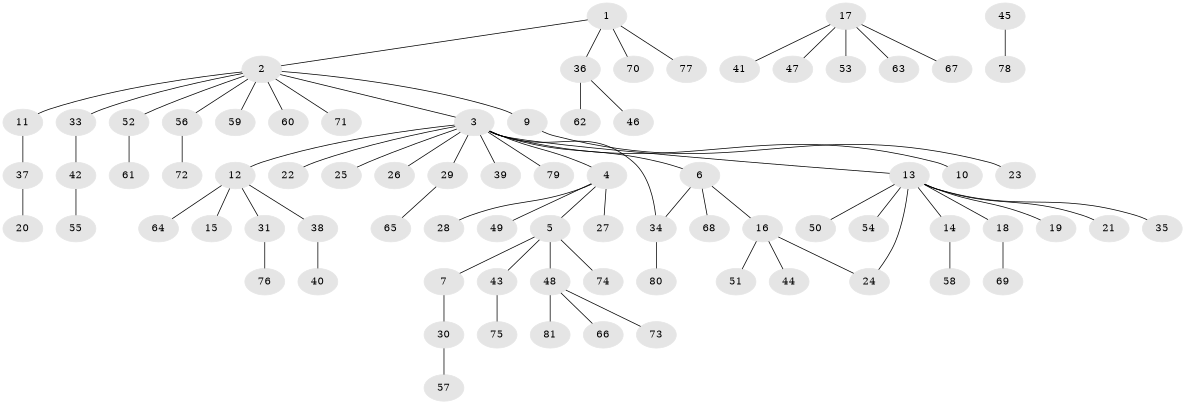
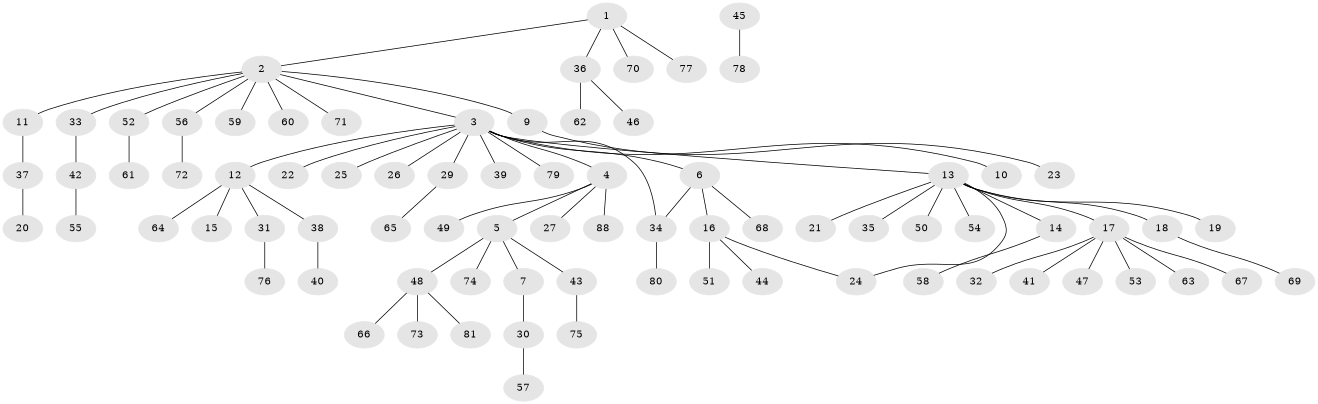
none -> (1052, 206)
(444, 229) -> (603, 229)
none -> (976, 282)
